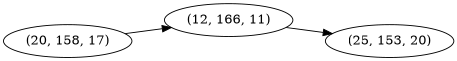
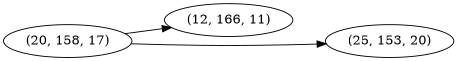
(305, 30) -> (224, 46)
